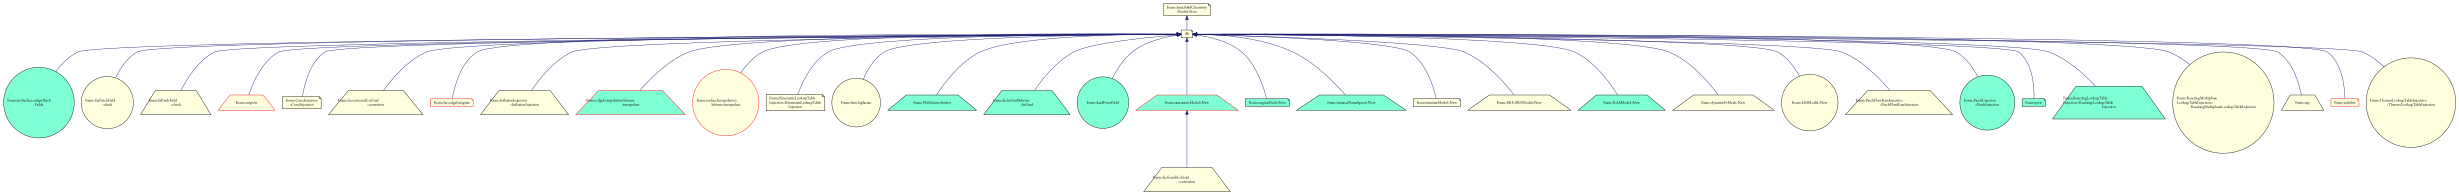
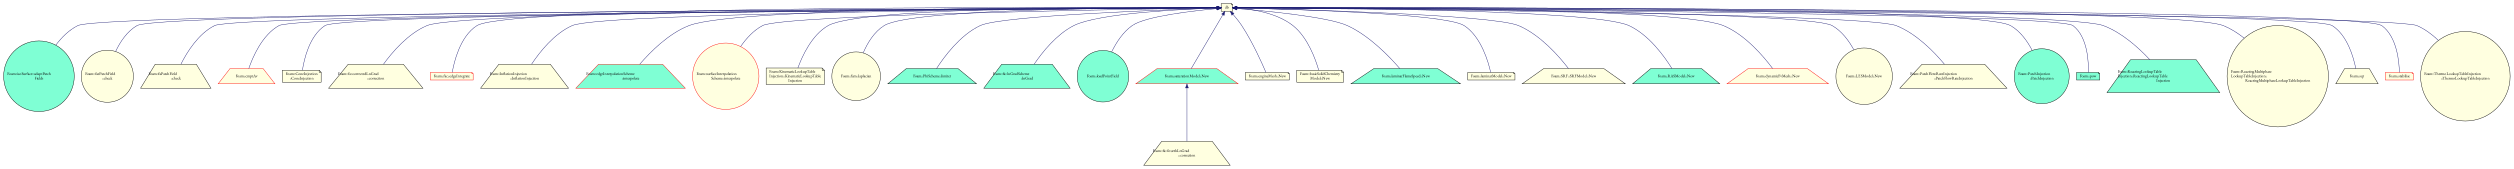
(1187, 25) -> (1290, 24)
(1267, 103) -> (1267, 76)
(1723, 103) -> (1778, 76)
